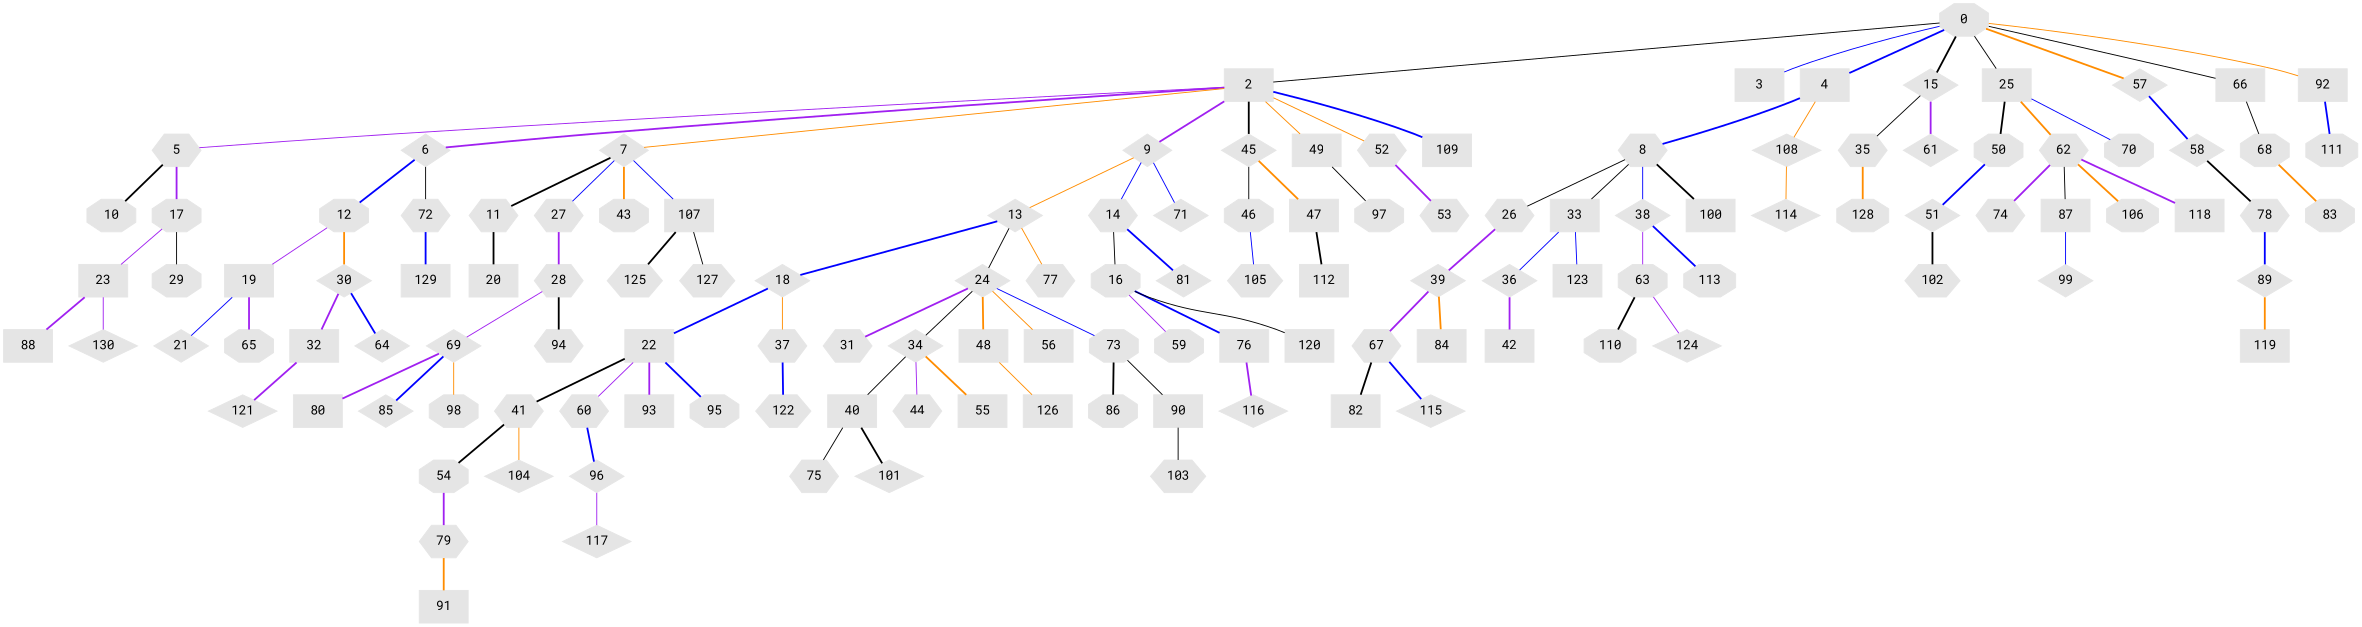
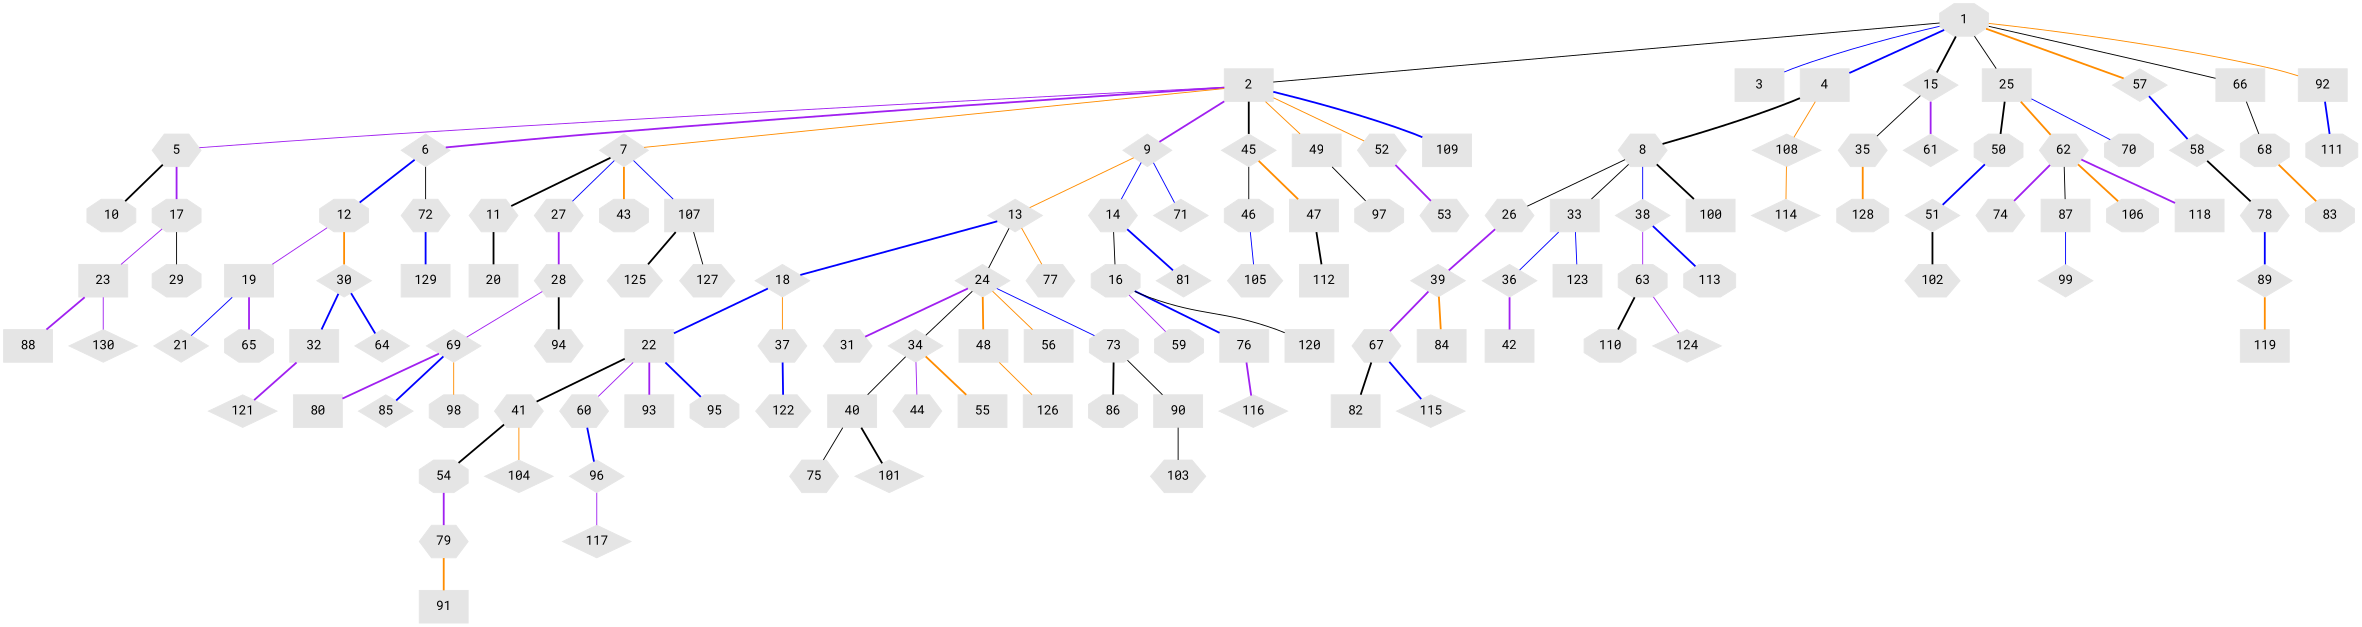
(1964, 20) -> (1964, 20)
(1732, 123) -> (1732, 123)
(330, 312) -> (330, 312)
